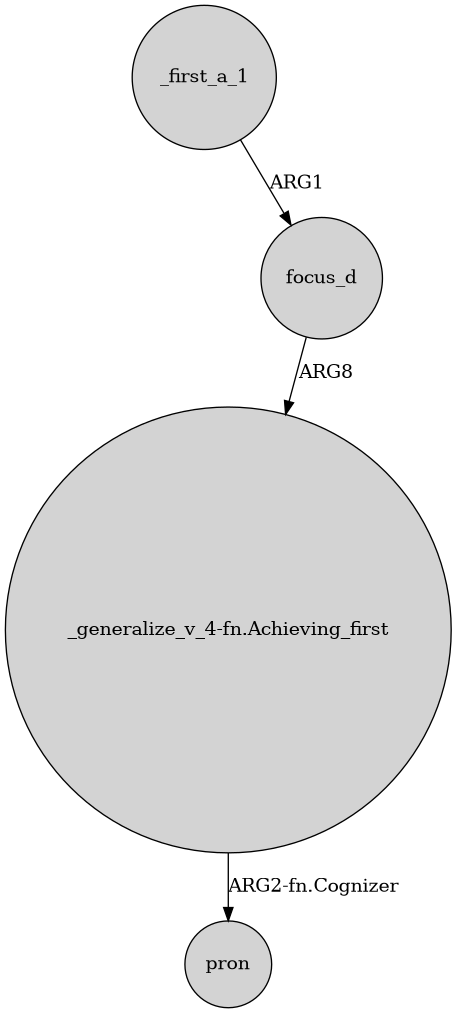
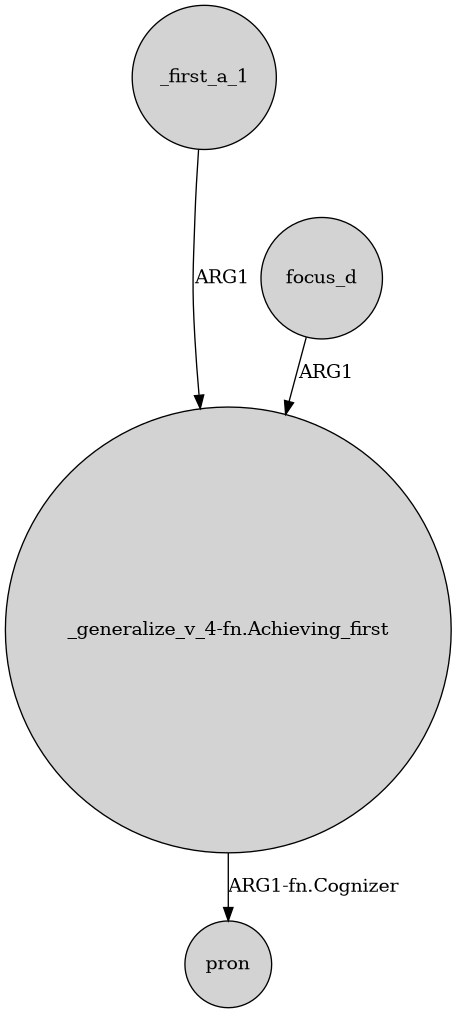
(262, 176) -> (193, 272)
(326, 373) -> (326, 373)
(314, 887) -> (314, 887)
